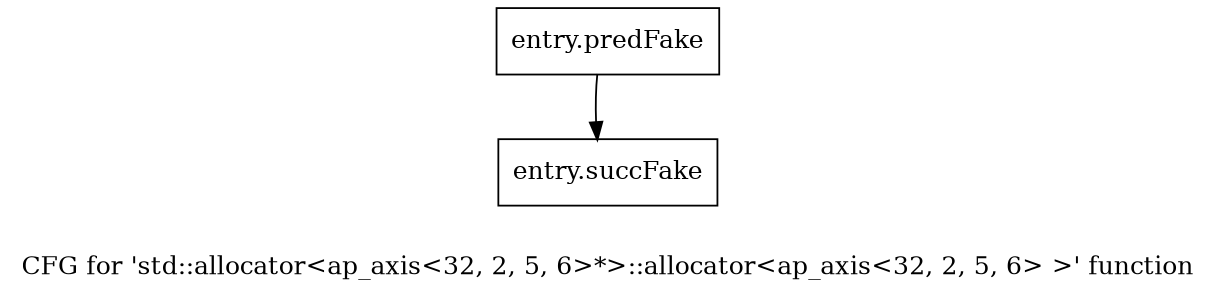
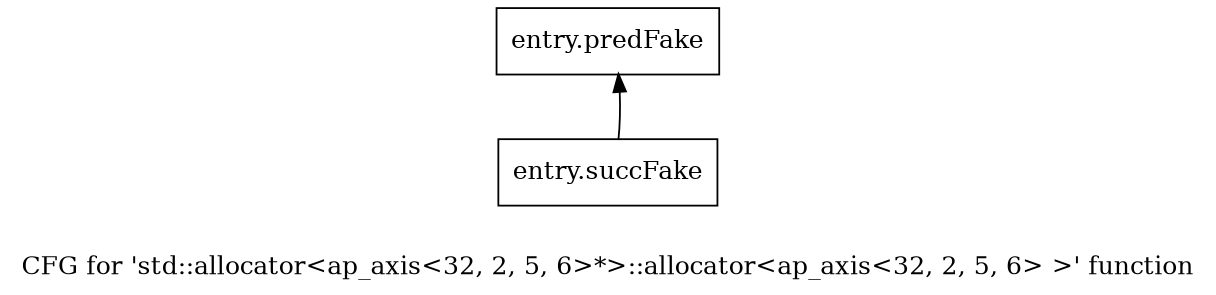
(596, 98) -> (620, 116)
